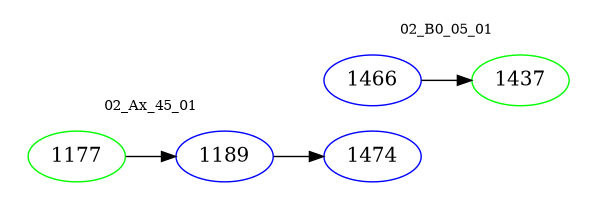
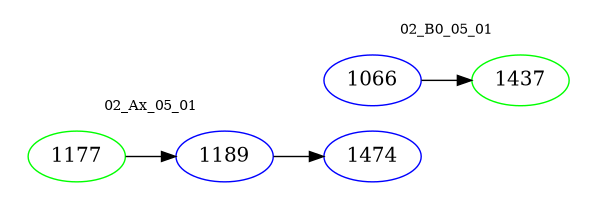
(373, 80) -> (373, 80)
(151, 106) -> (151, 106)
